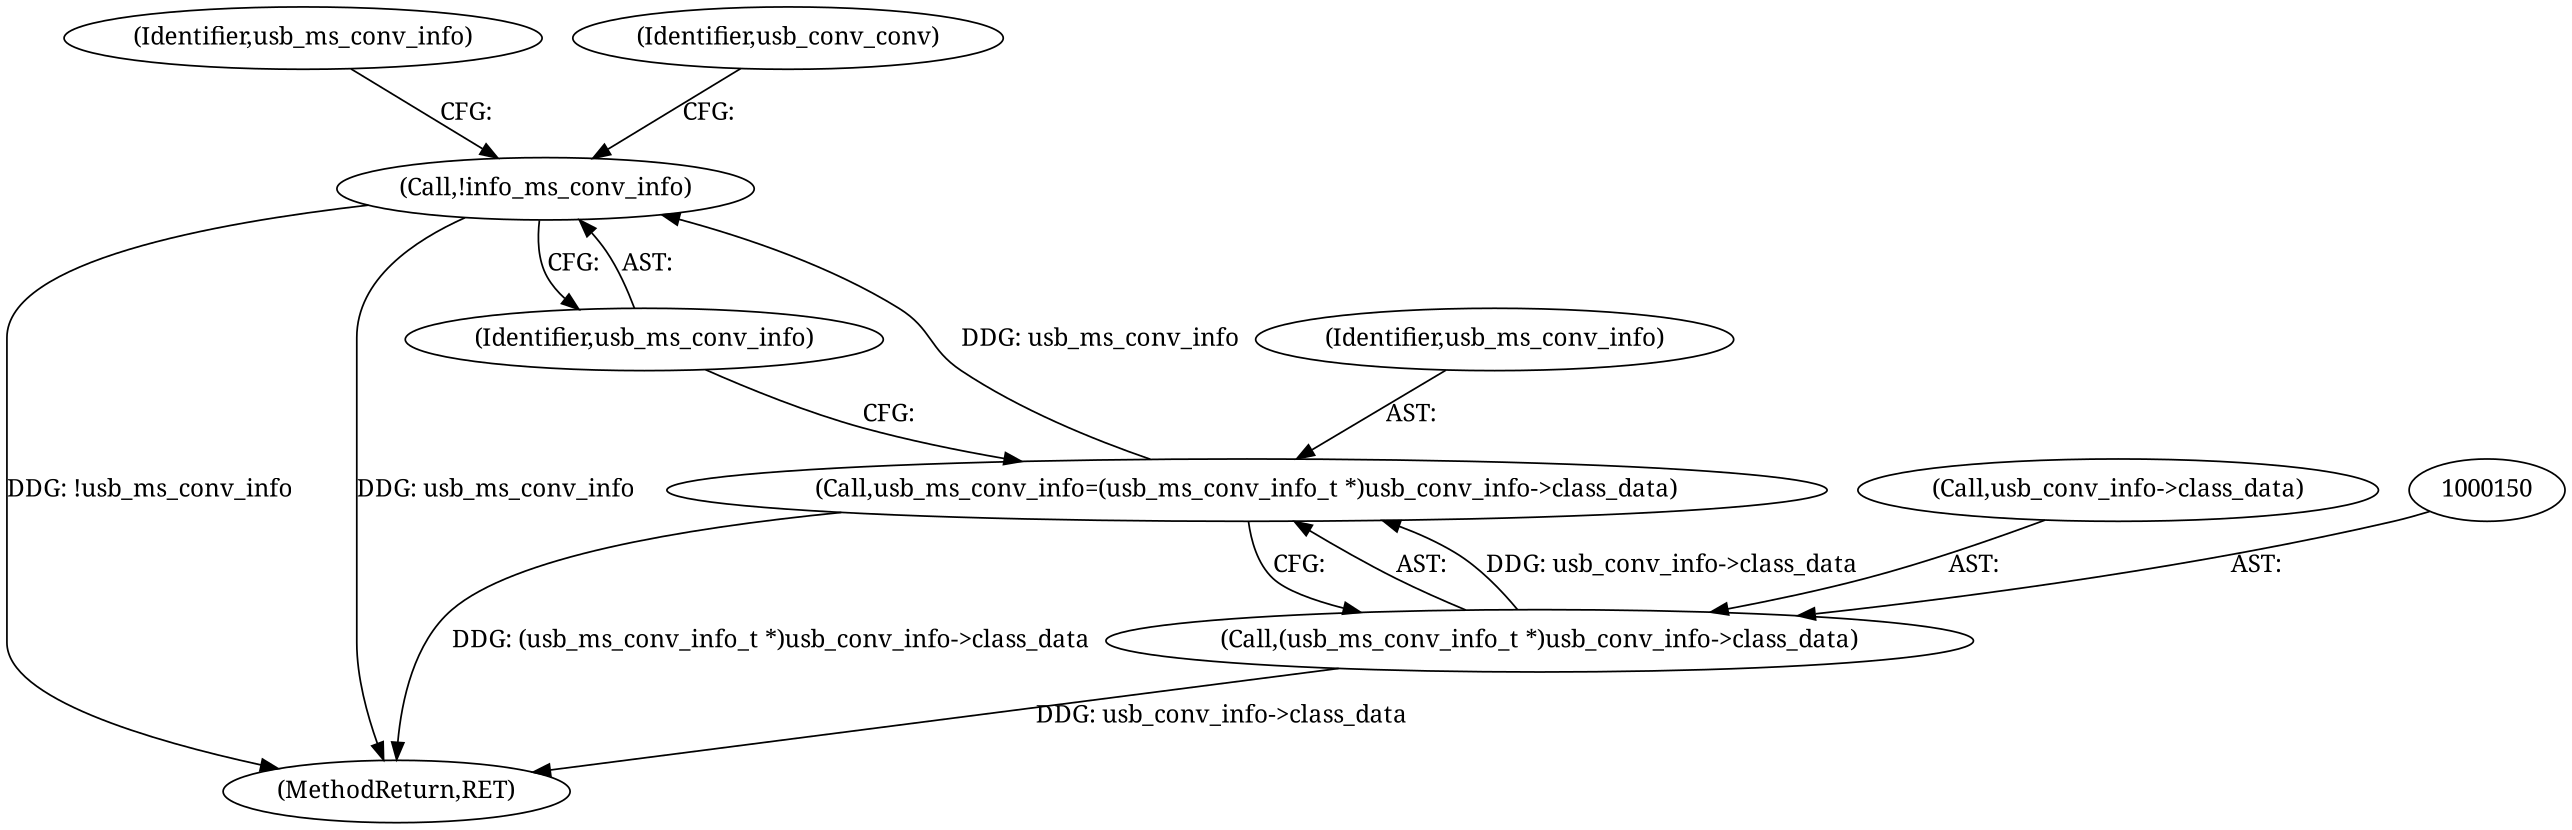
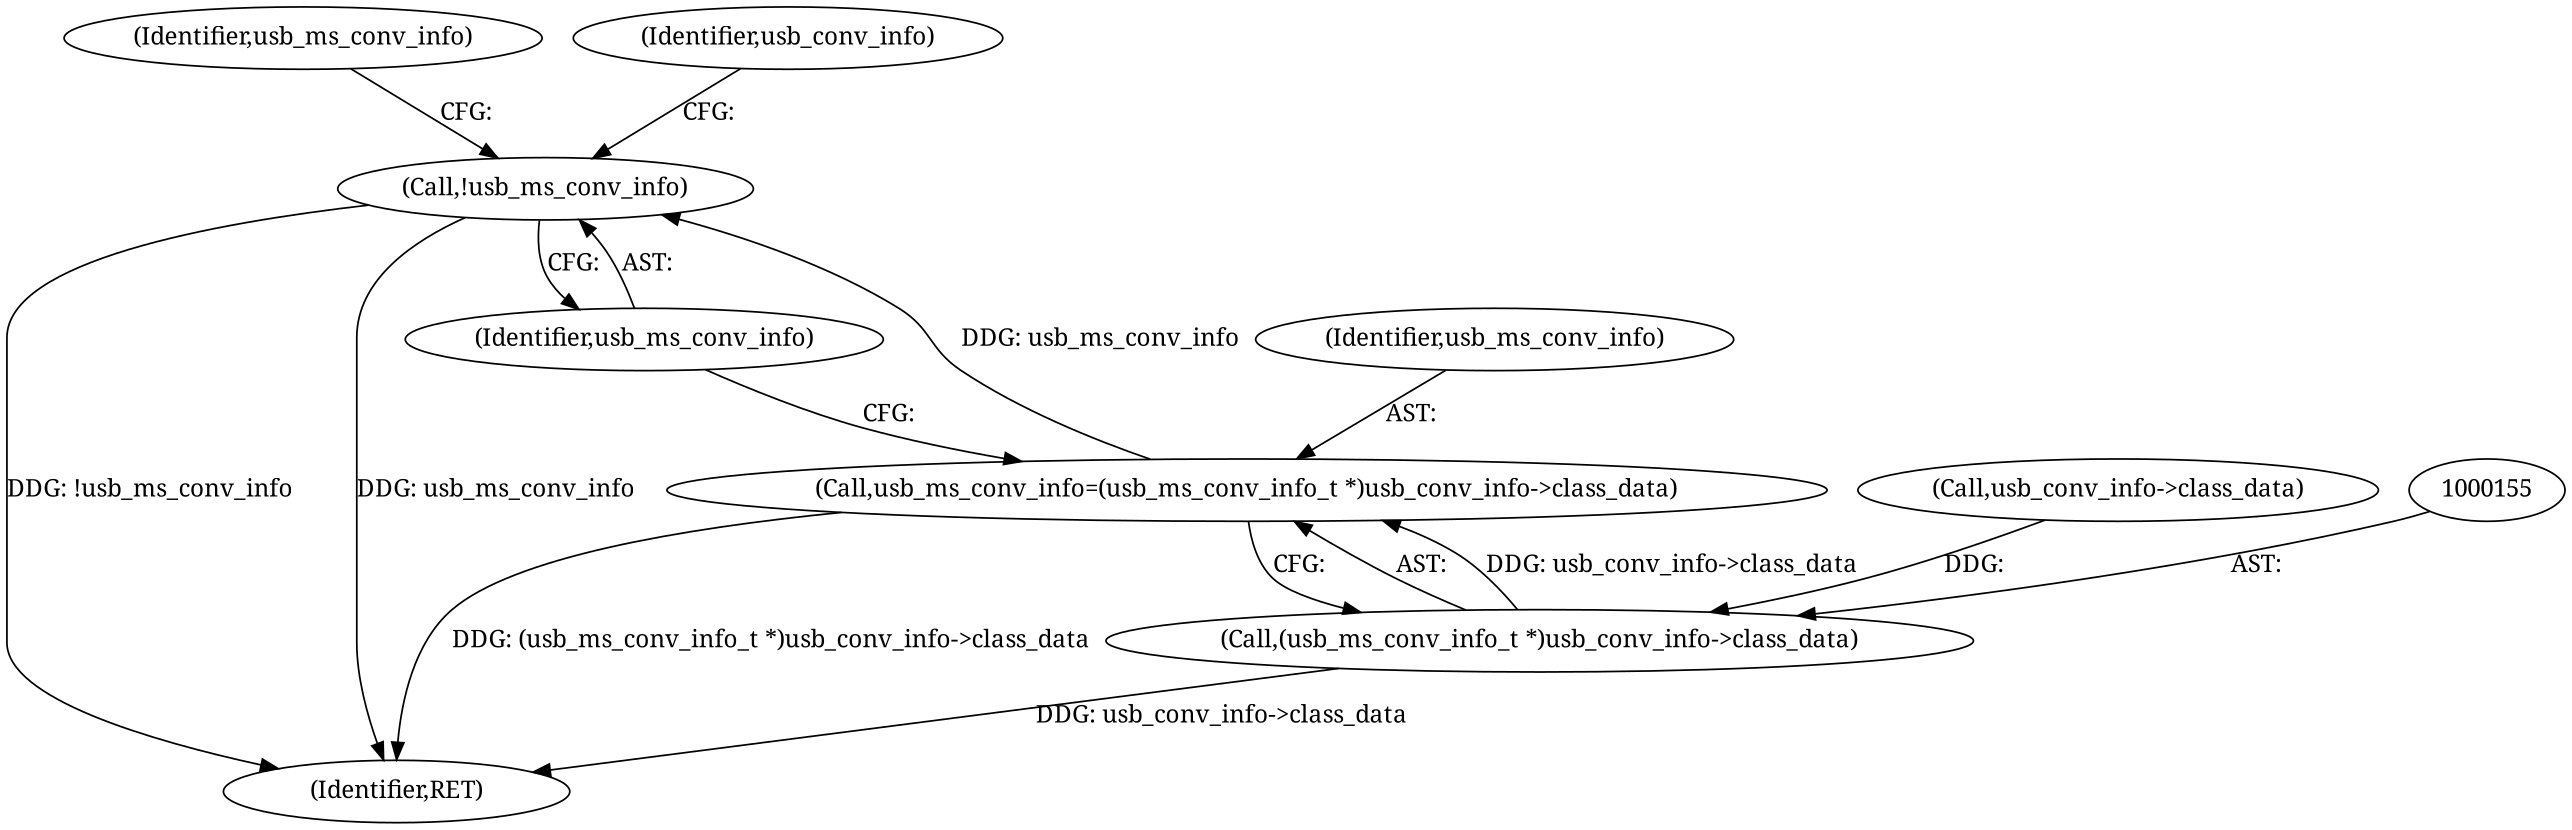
(788, 38) -> (788, 38)
(546, 189) -> (546, 189)
(2487, 490) -> (2487, 490)
(1978, 565) -> (1978, 565)
(397, 791) -> (397, 791)
